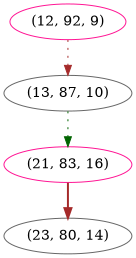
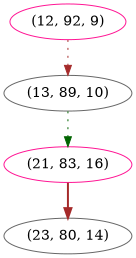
(68, 93) -> (68, 93)
